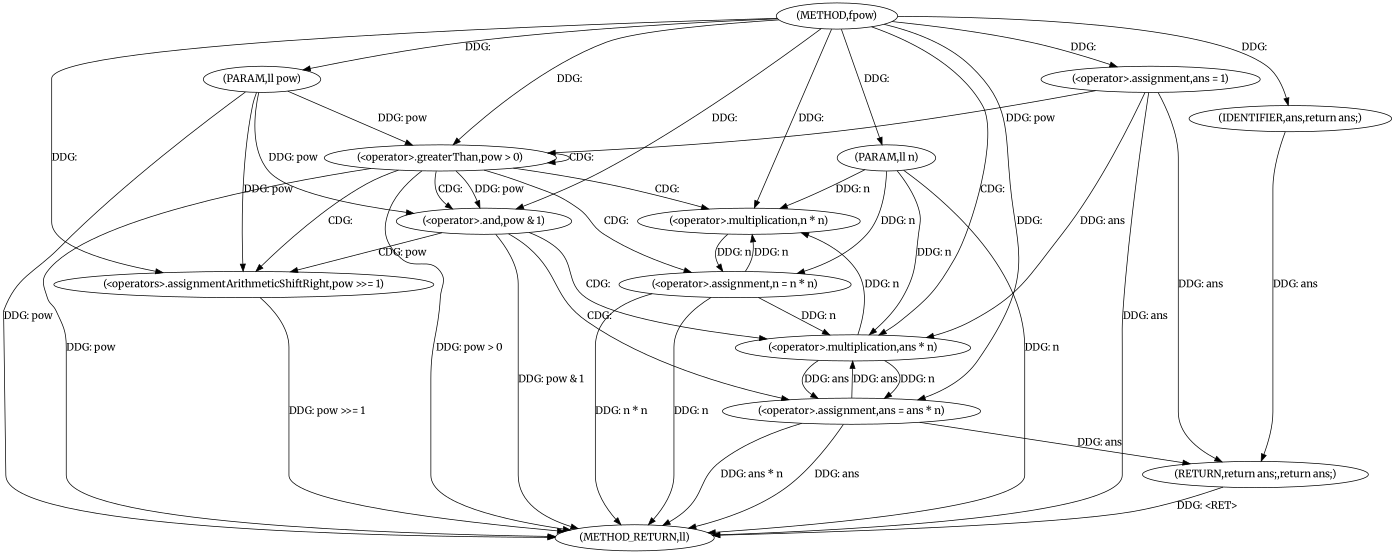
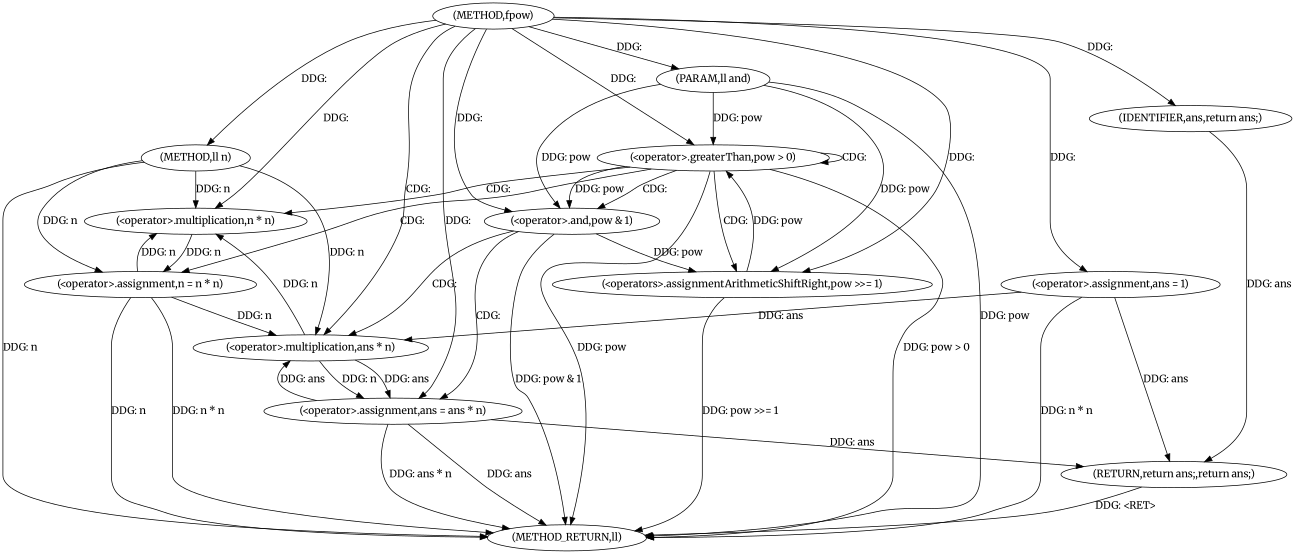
(262, 79) -> (713, 79)
(827, 132) -> (753, 222)
(886, 158) -> (196, 158)
(403, 253) -> (678, 253)
(1146, 316) -> (1067, 411)
